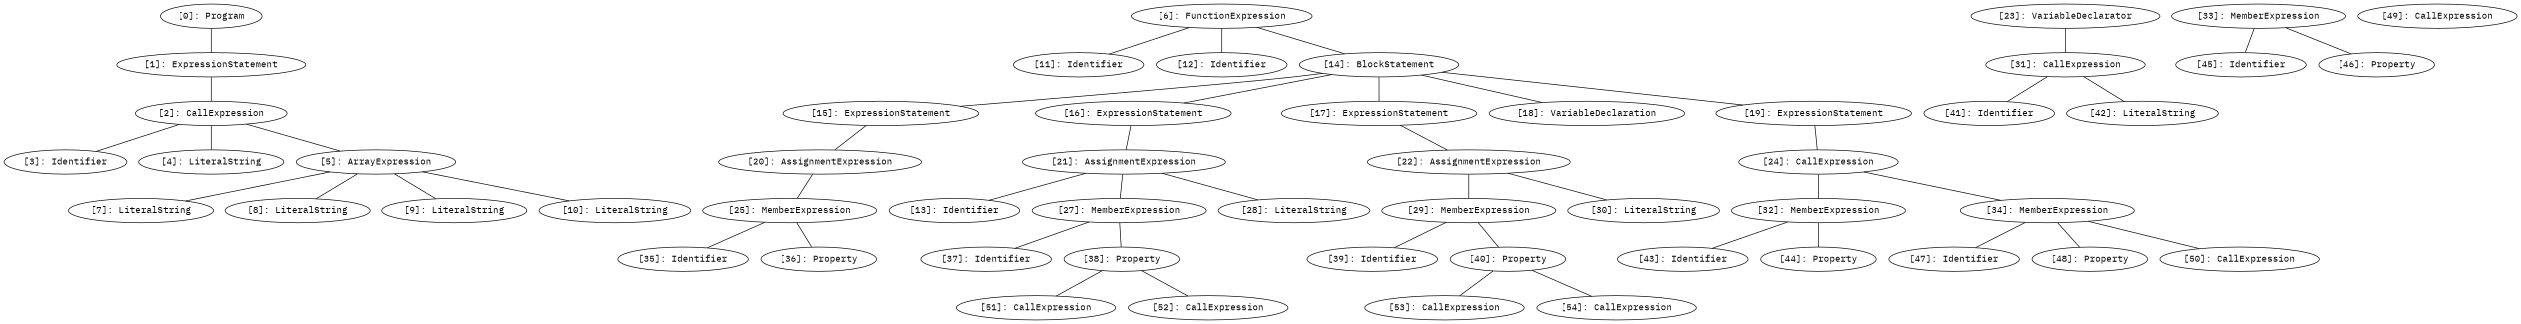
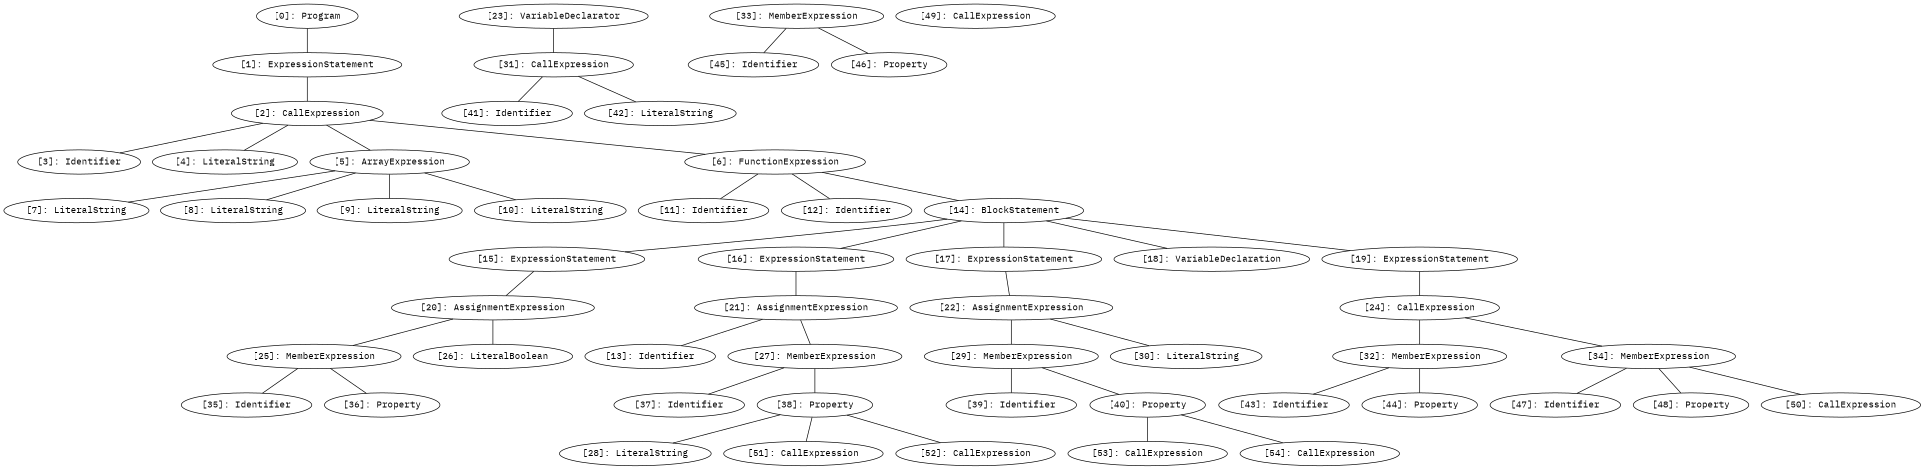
none -> (537, 137)
(1210, 187) -> (727, 429)
none -> (493, 356)
